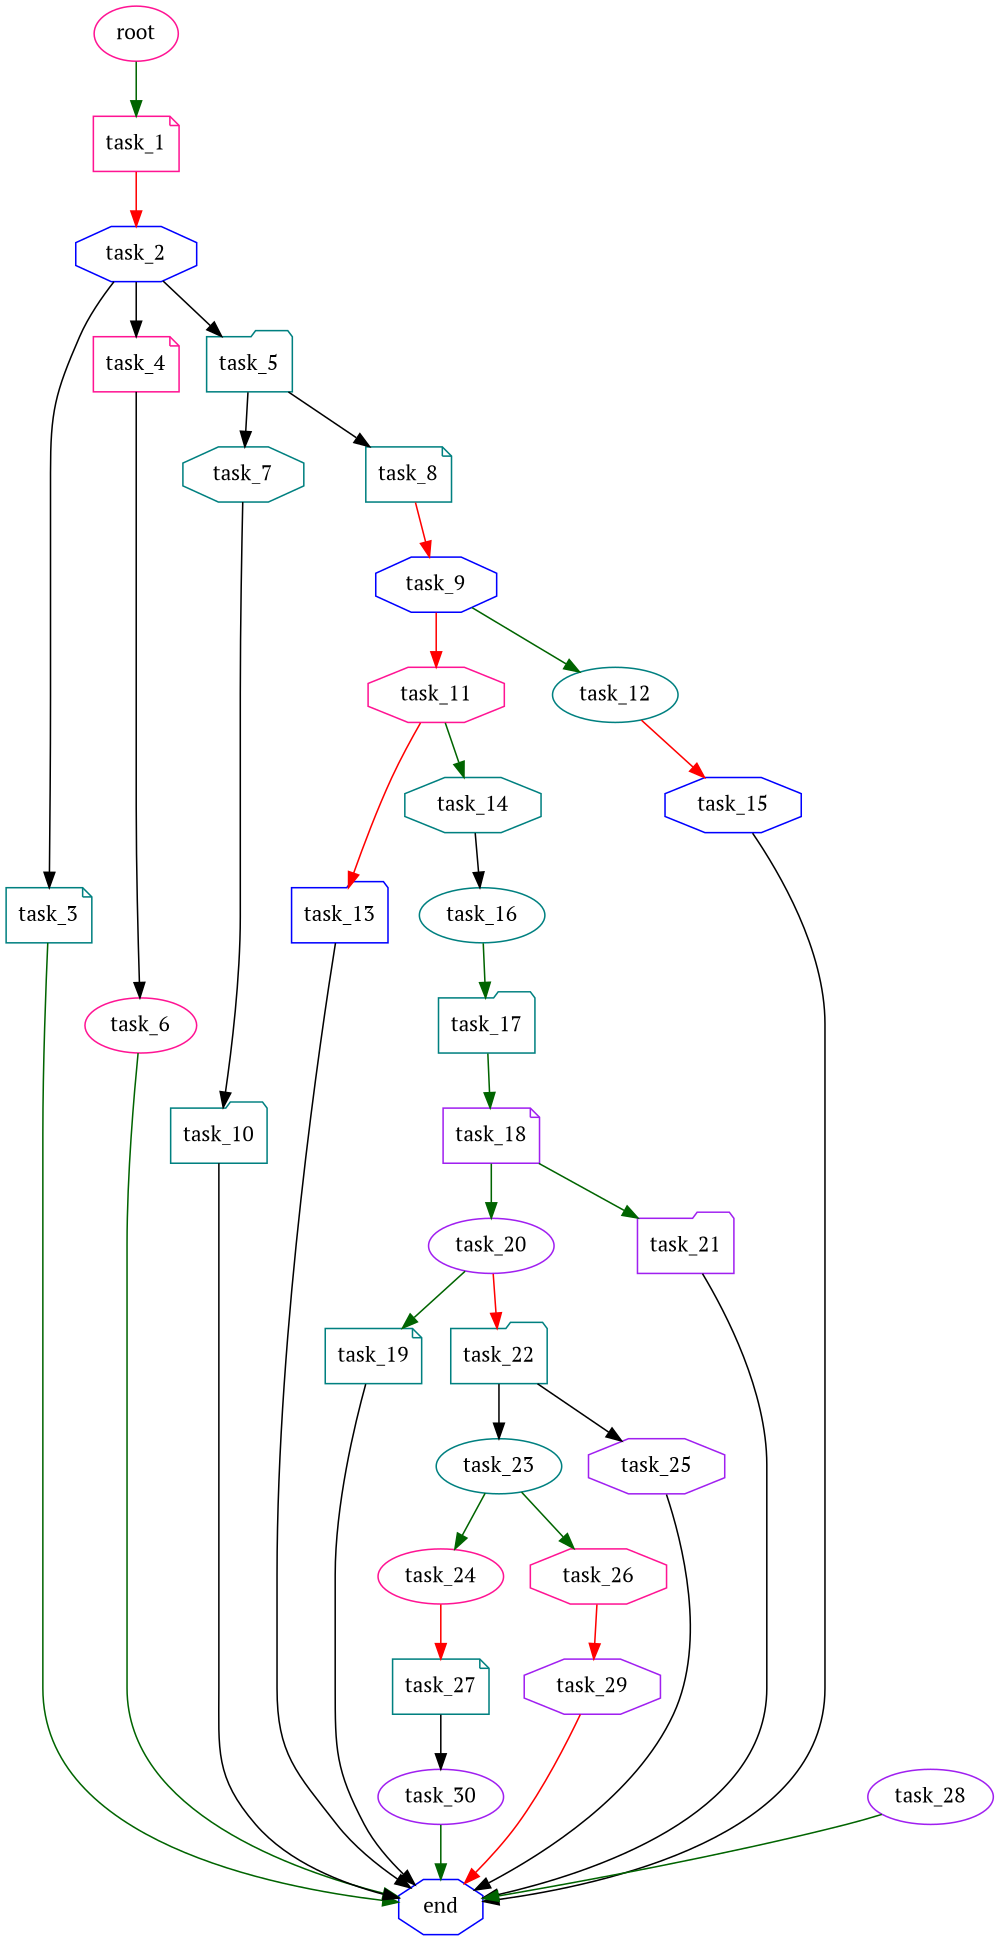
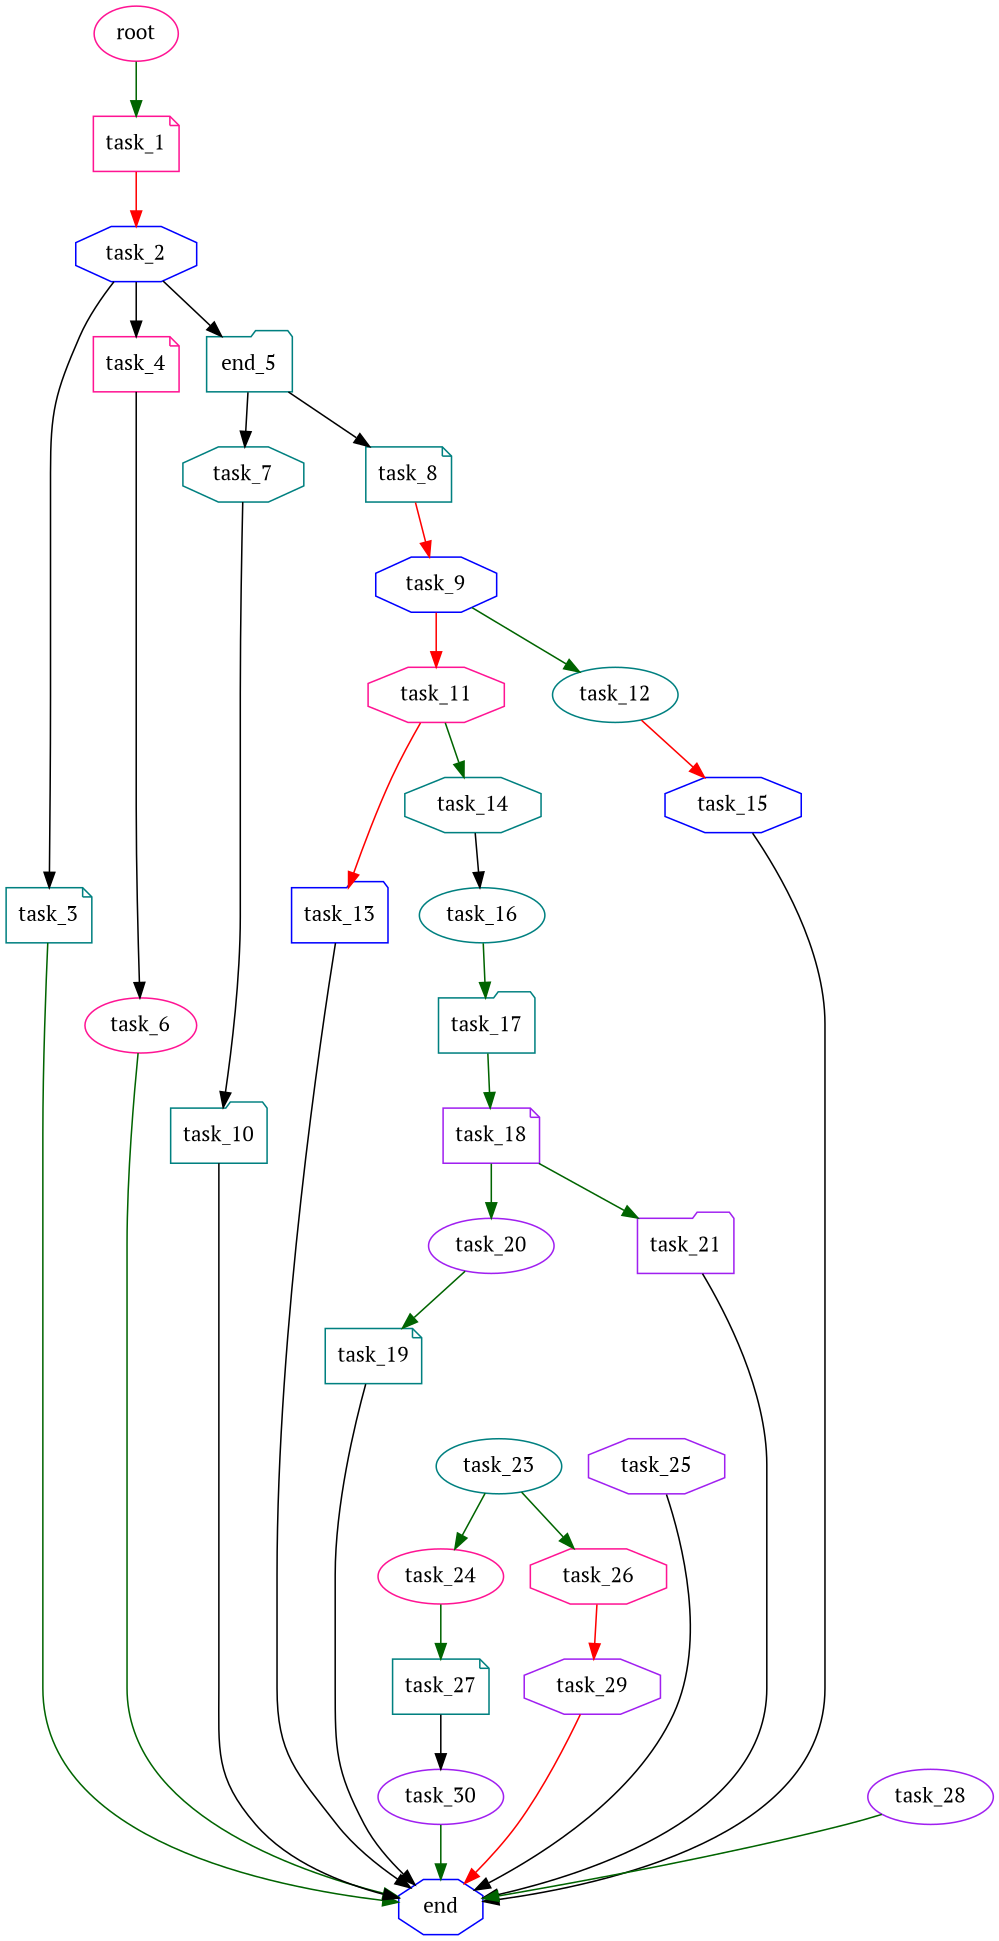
(249, 364) -> (249, 364)
(499, 1356) -> none
(441, 1624) -> (441, 1624)
